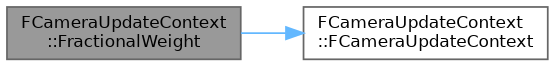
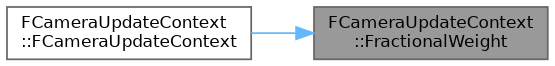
(263, 33) -> (273, 33)
